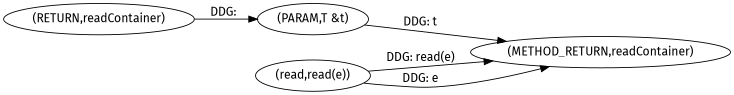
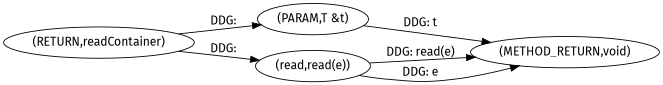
(601, 52) -> (565, 52)
none -> (215, 55)
